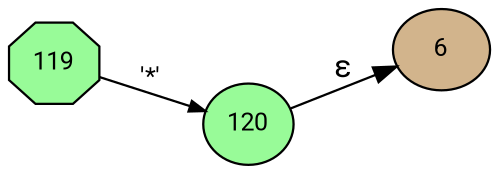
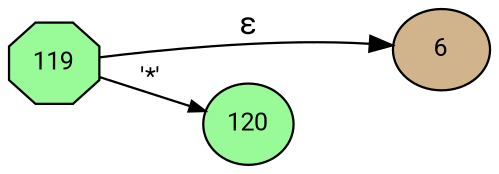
(333, 92) -> (234, 45)
